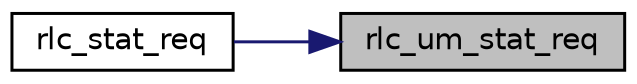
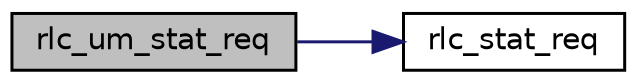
(272, 42) -> (335, 42)
